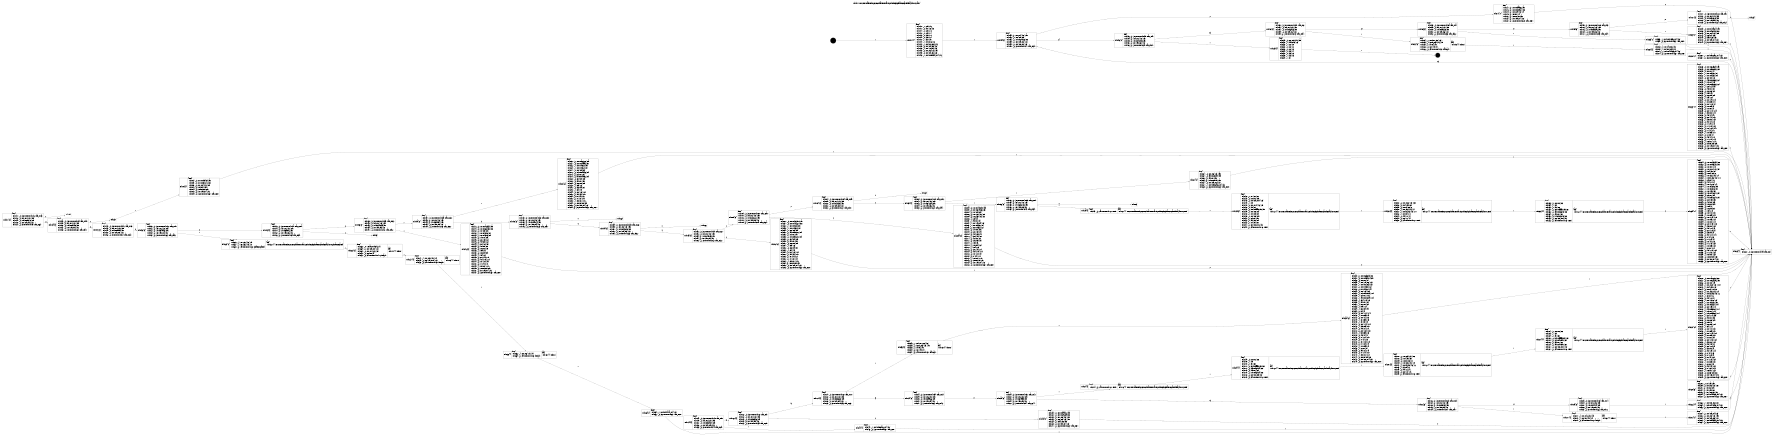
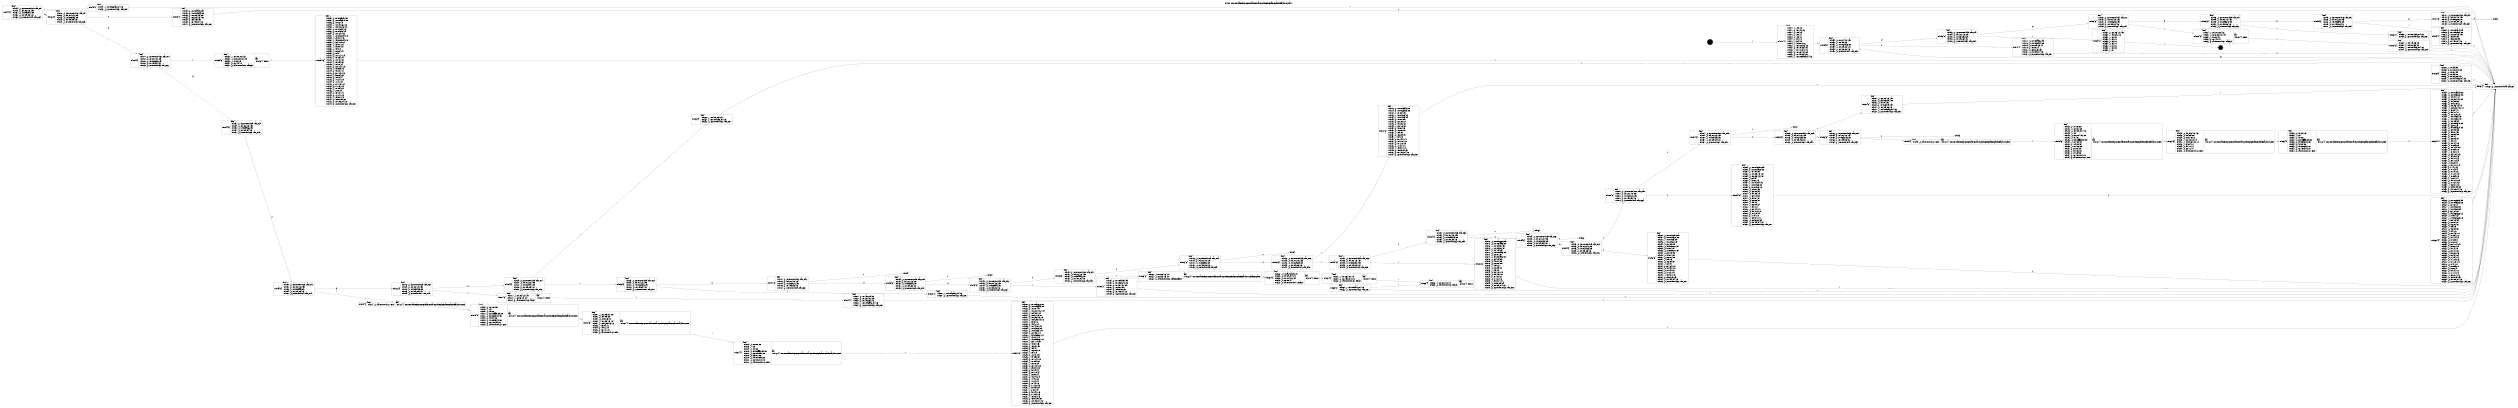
(147, 207) -> (1053, 286)
none -> (636, 285)
(596, 384) -> (1395, 286)
